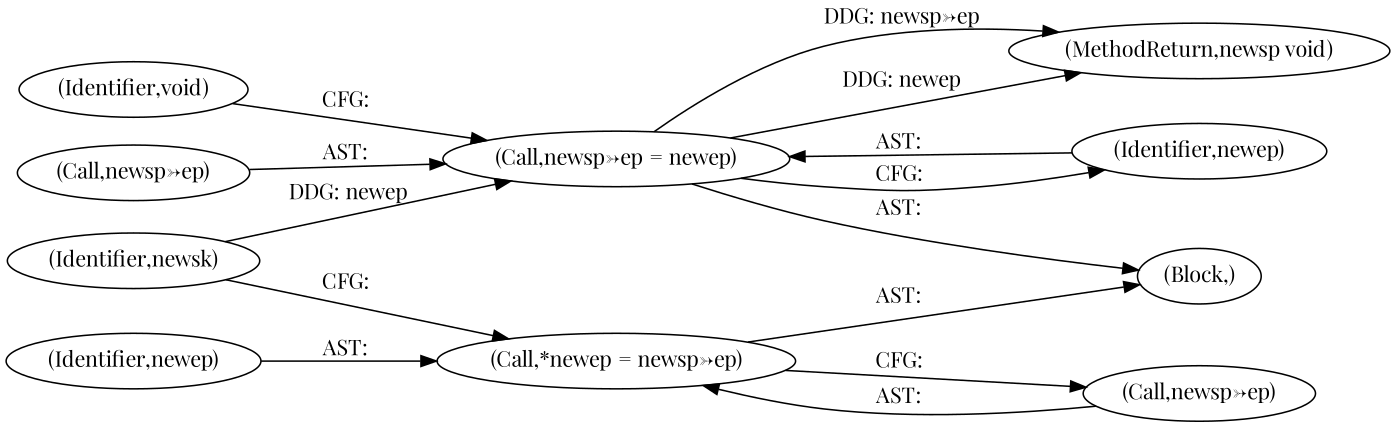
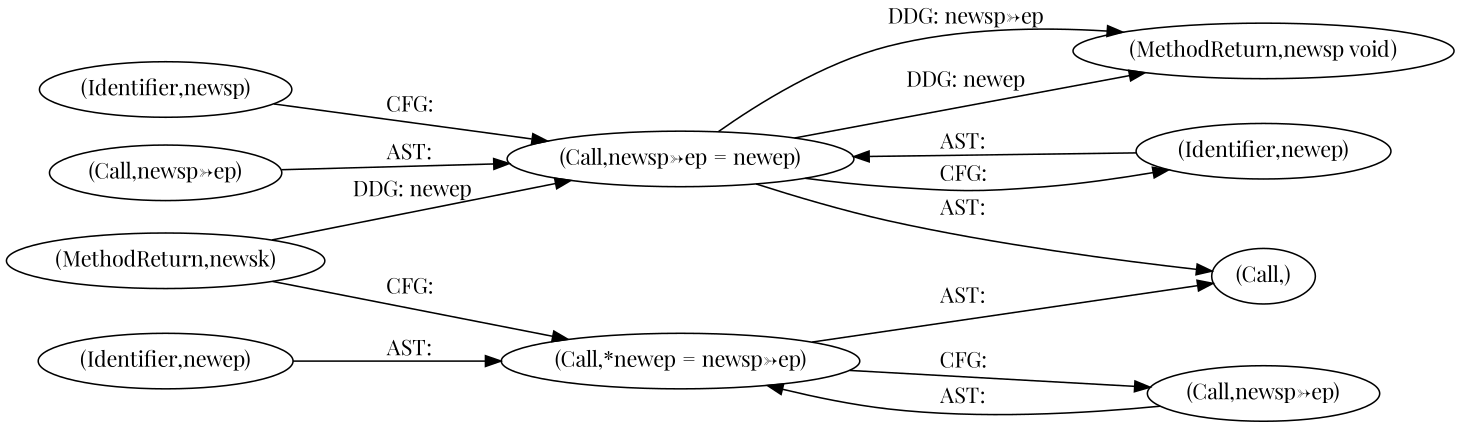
(134, 89) -> (166, 89)
(134, 261) -> (166, 261)
(1199, 276) -> (1264, 276)
